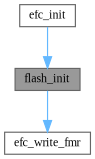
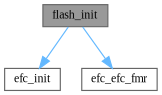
(48, 42) -> (57, 43)
(48, 143) -> (119, 79)
